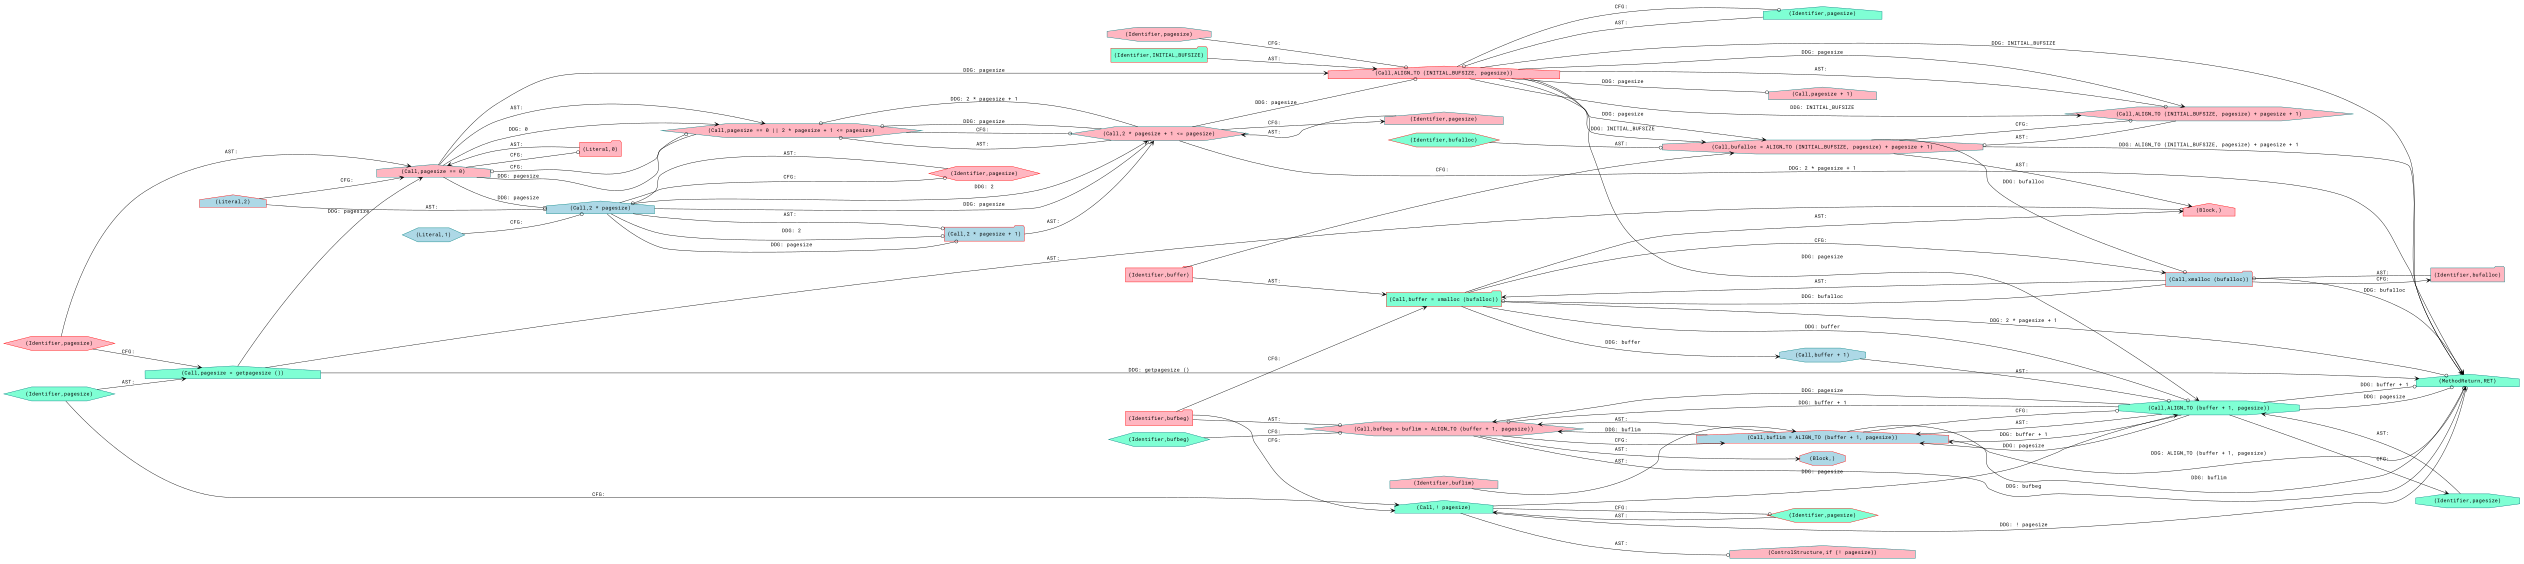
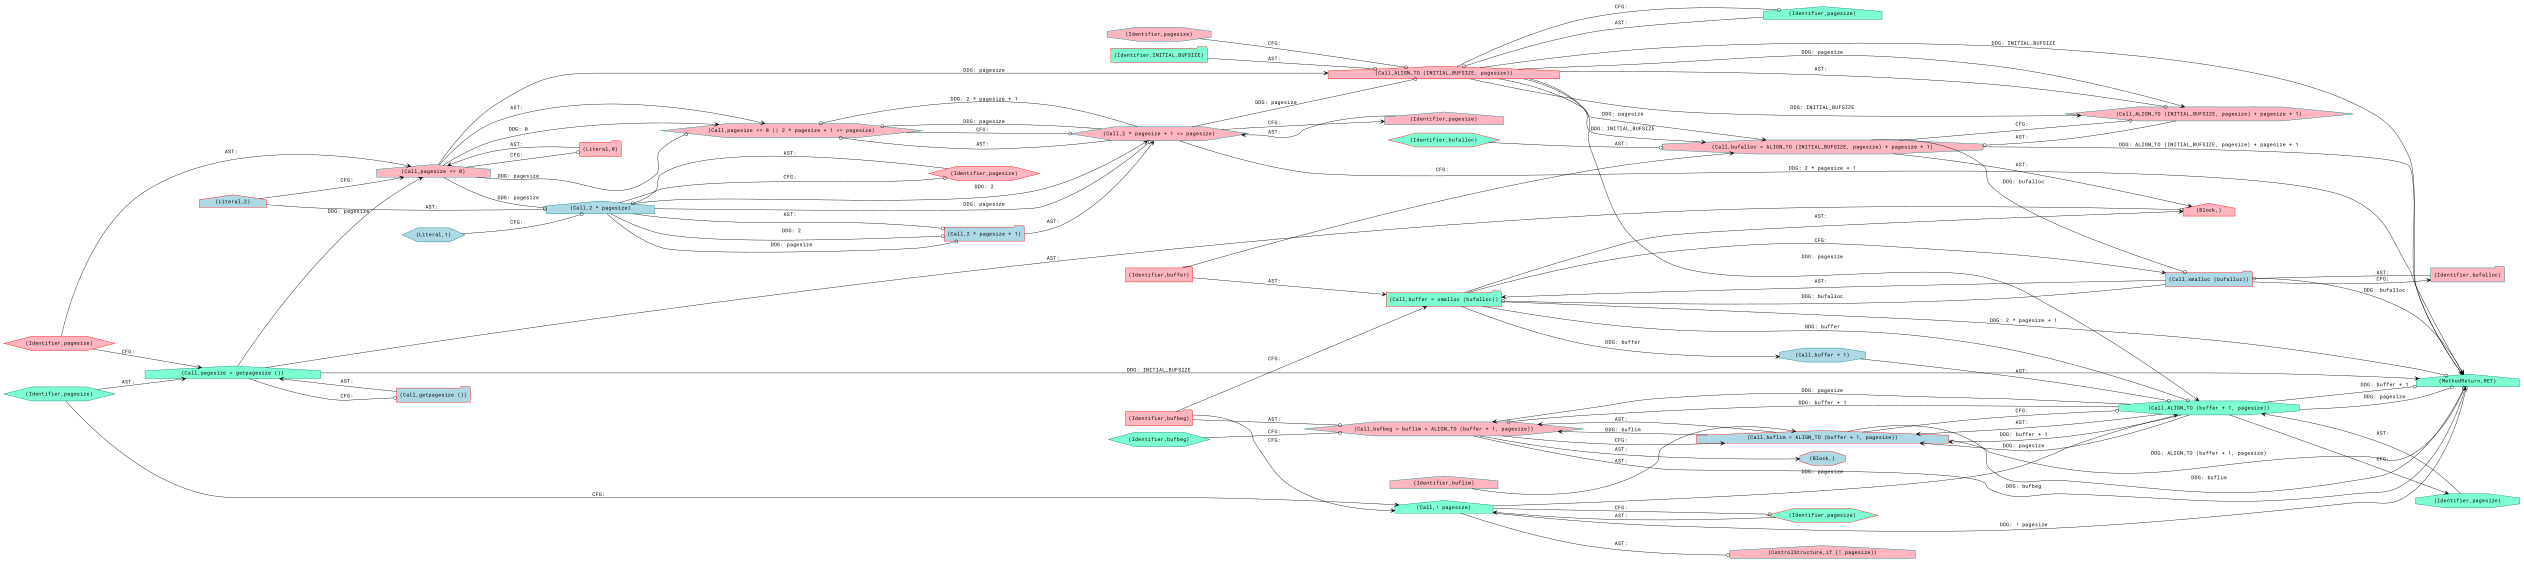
(1291, 63) -> (1291, 63)
(1823, 94) -> none
(601, 174) -> none
(1159, 370) -> (1159, 370)
none -> (434, 395)
